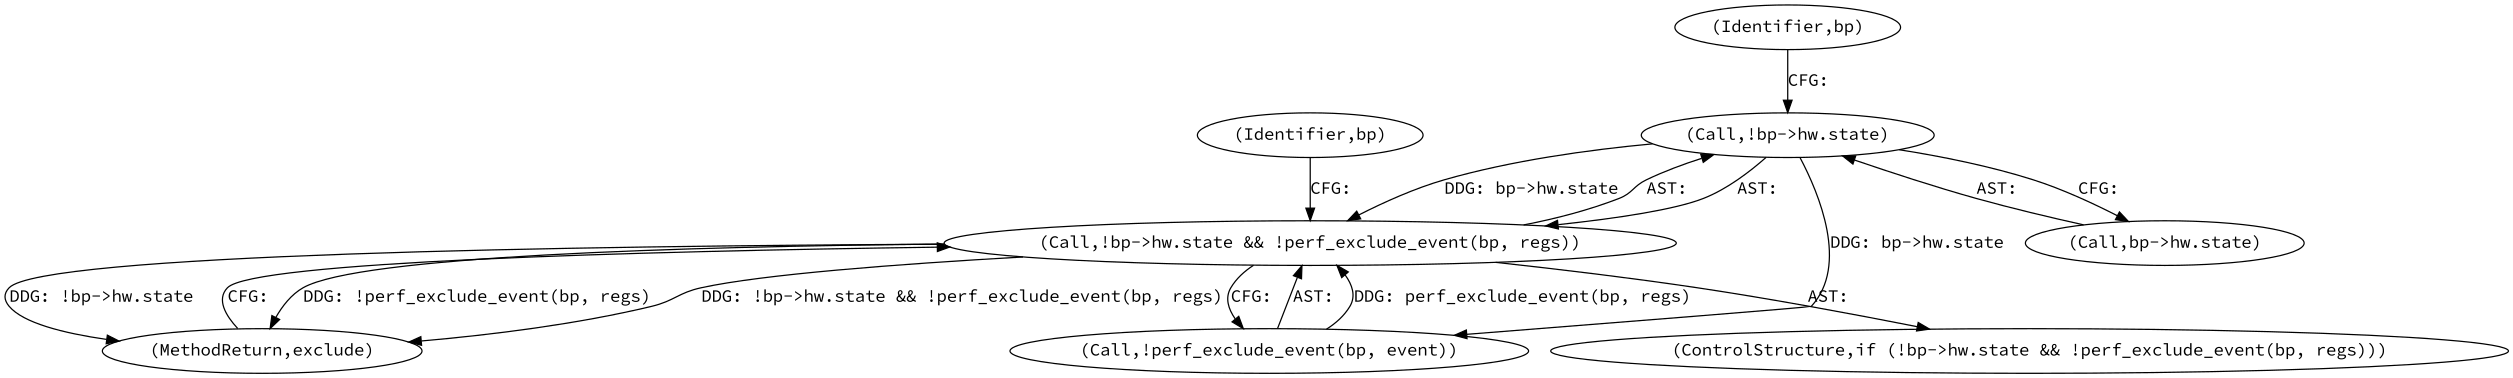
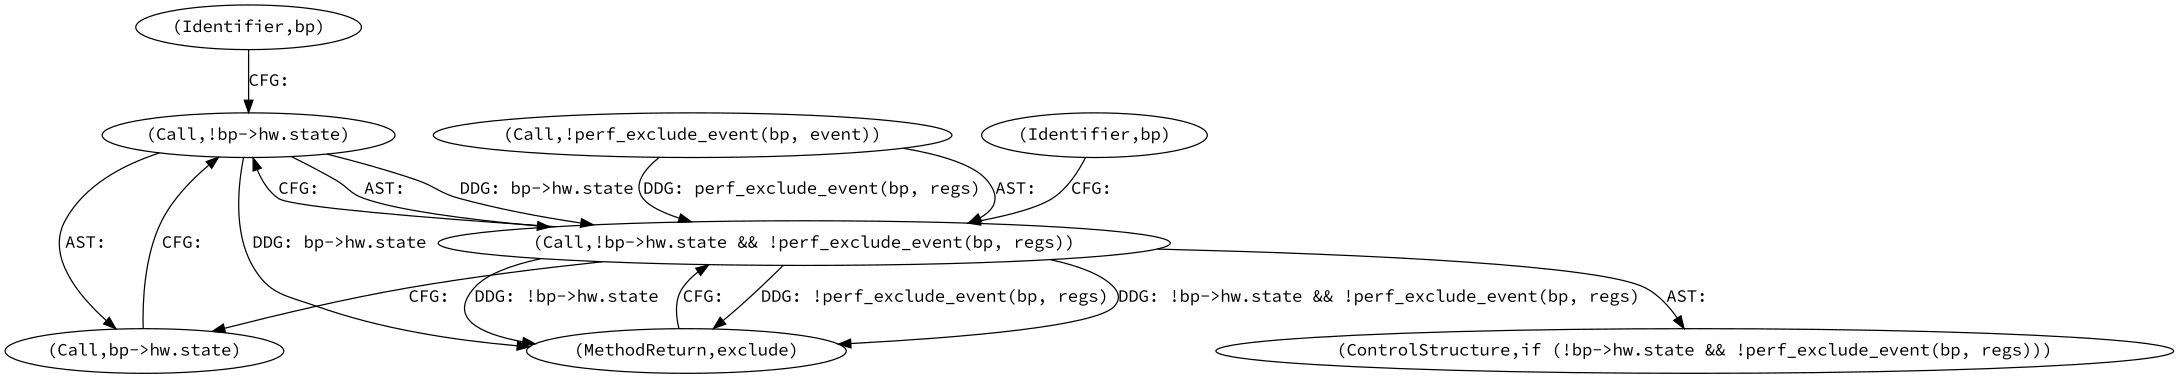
(1672, 189) -> (304, 189)
(2002, 189) -> (188, 243)
(2104, 189) -> (91, 243)
(1231, 288) -> (412, 287)
(1718, 314) -> (333, 312)
